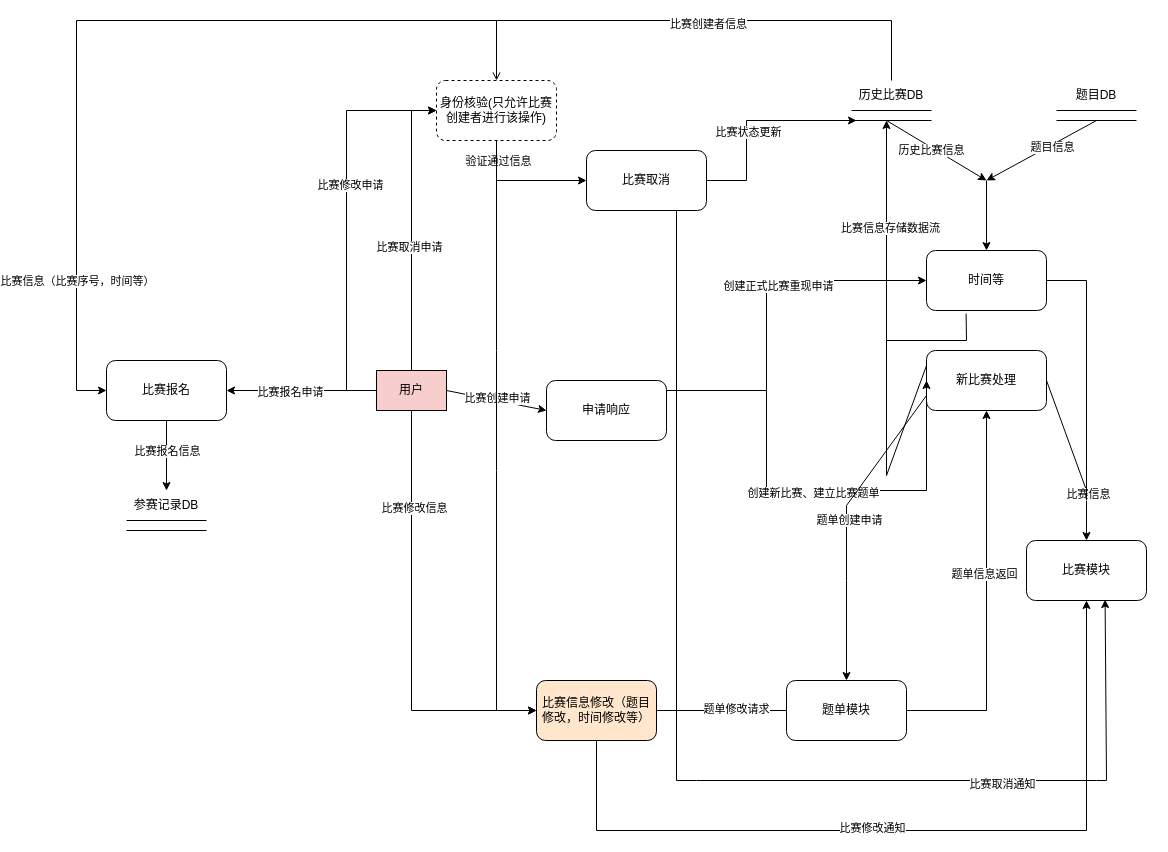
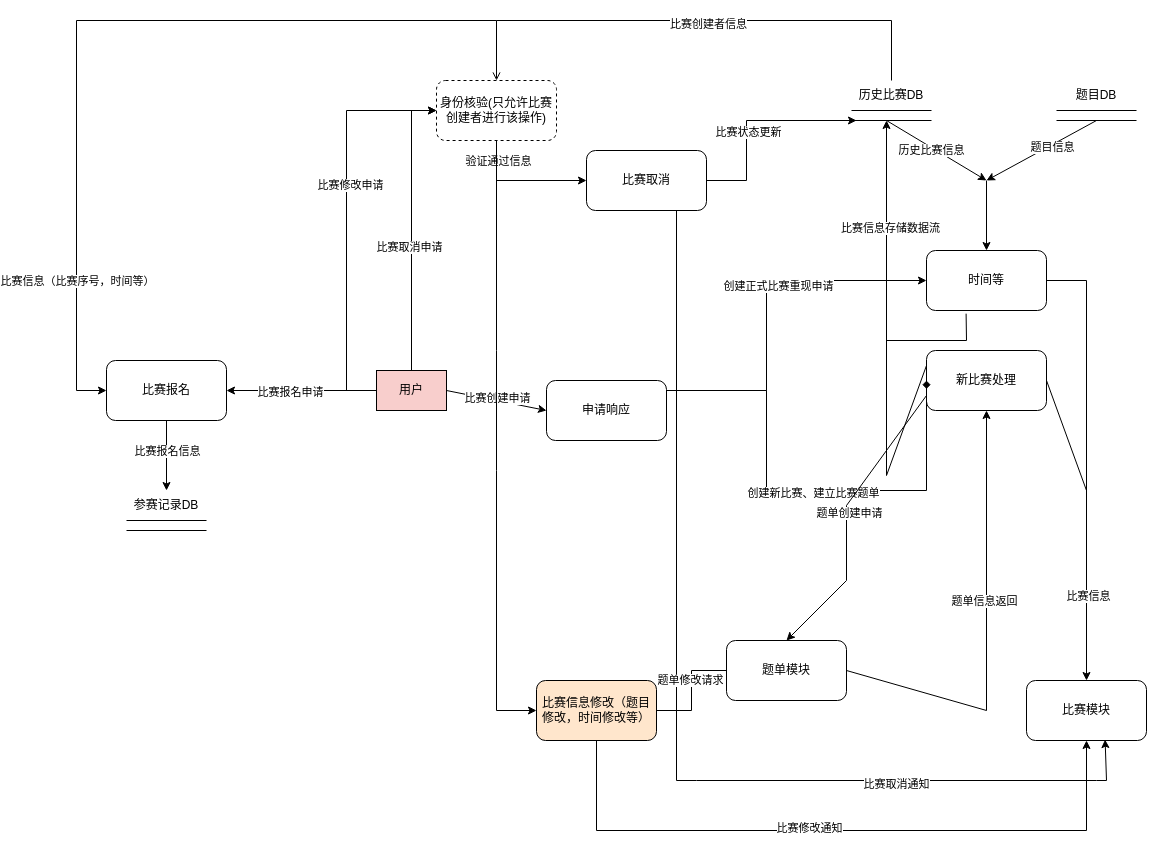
(927, 388) -> (927, 389)
(1087, 571) -> (1087, 711)
(412, 602) -> none
(847, 711) -> (787, 671)
